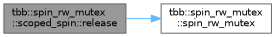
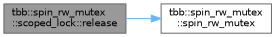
(65, 19) -> (65, 19)
